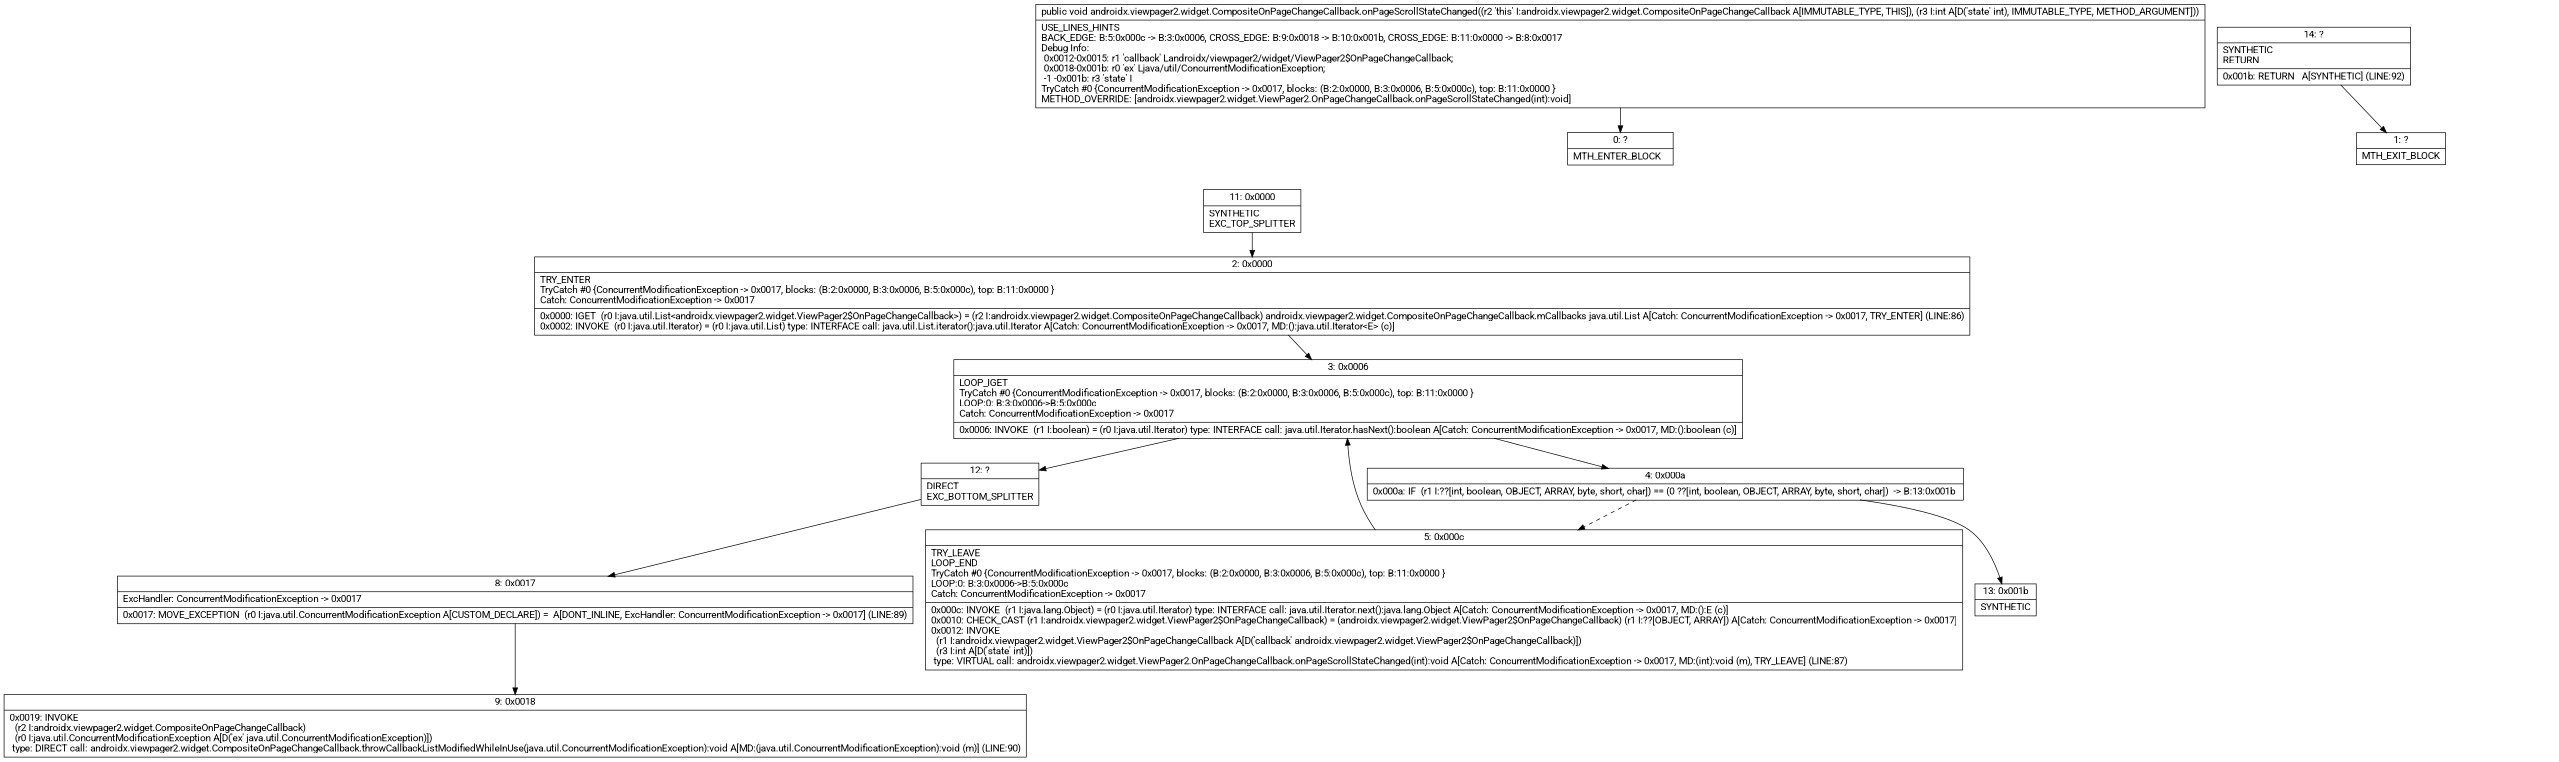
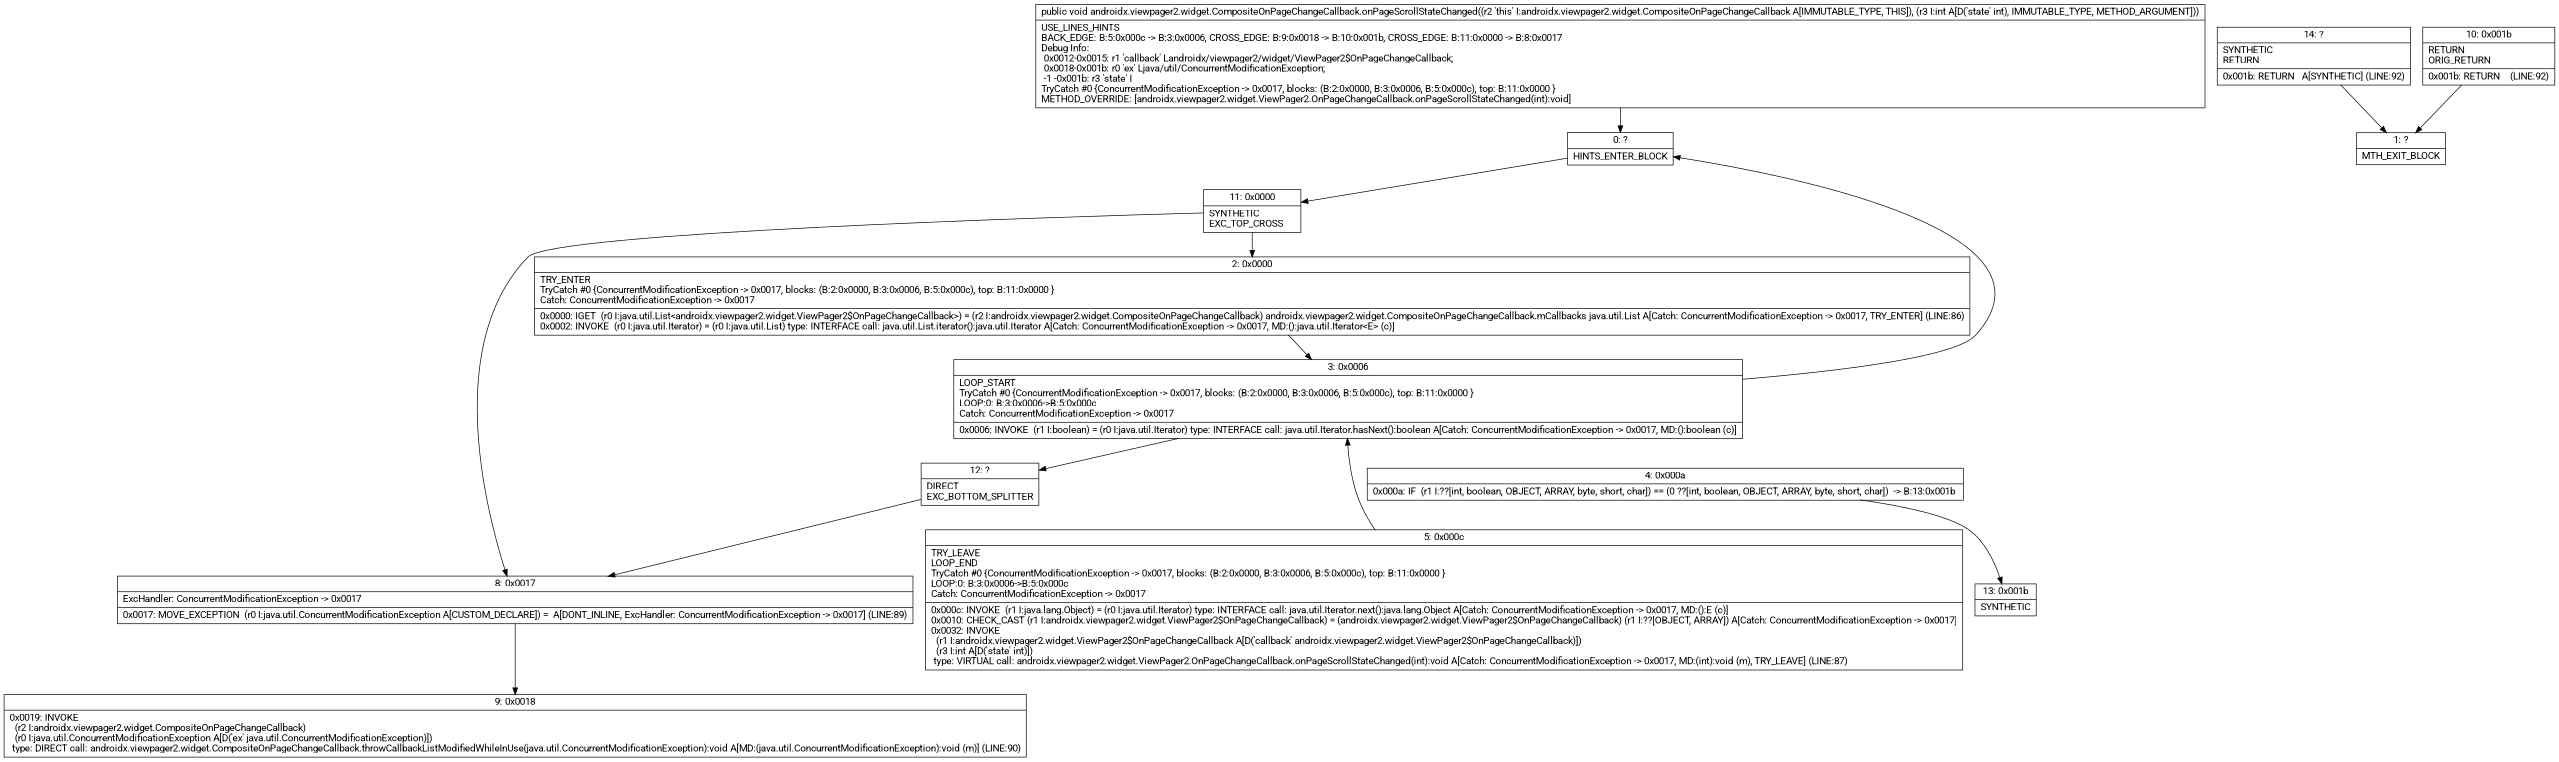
none -> (2489, 56)
(1617, 157) -> (1620, 157)
none -> (1438, 180)
(1252, 224) -> (1246, 224)
none -> (701, 234)
(984, 383) -> (987, 383)
(1548, 453) -> (1980, 261)
(1610, 513) -> none
(968, 631) -> (968, 631)
